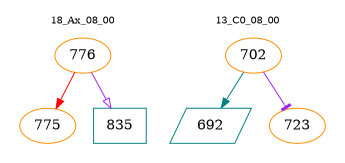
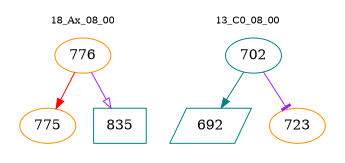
(254, 56) -> (254, 56)
